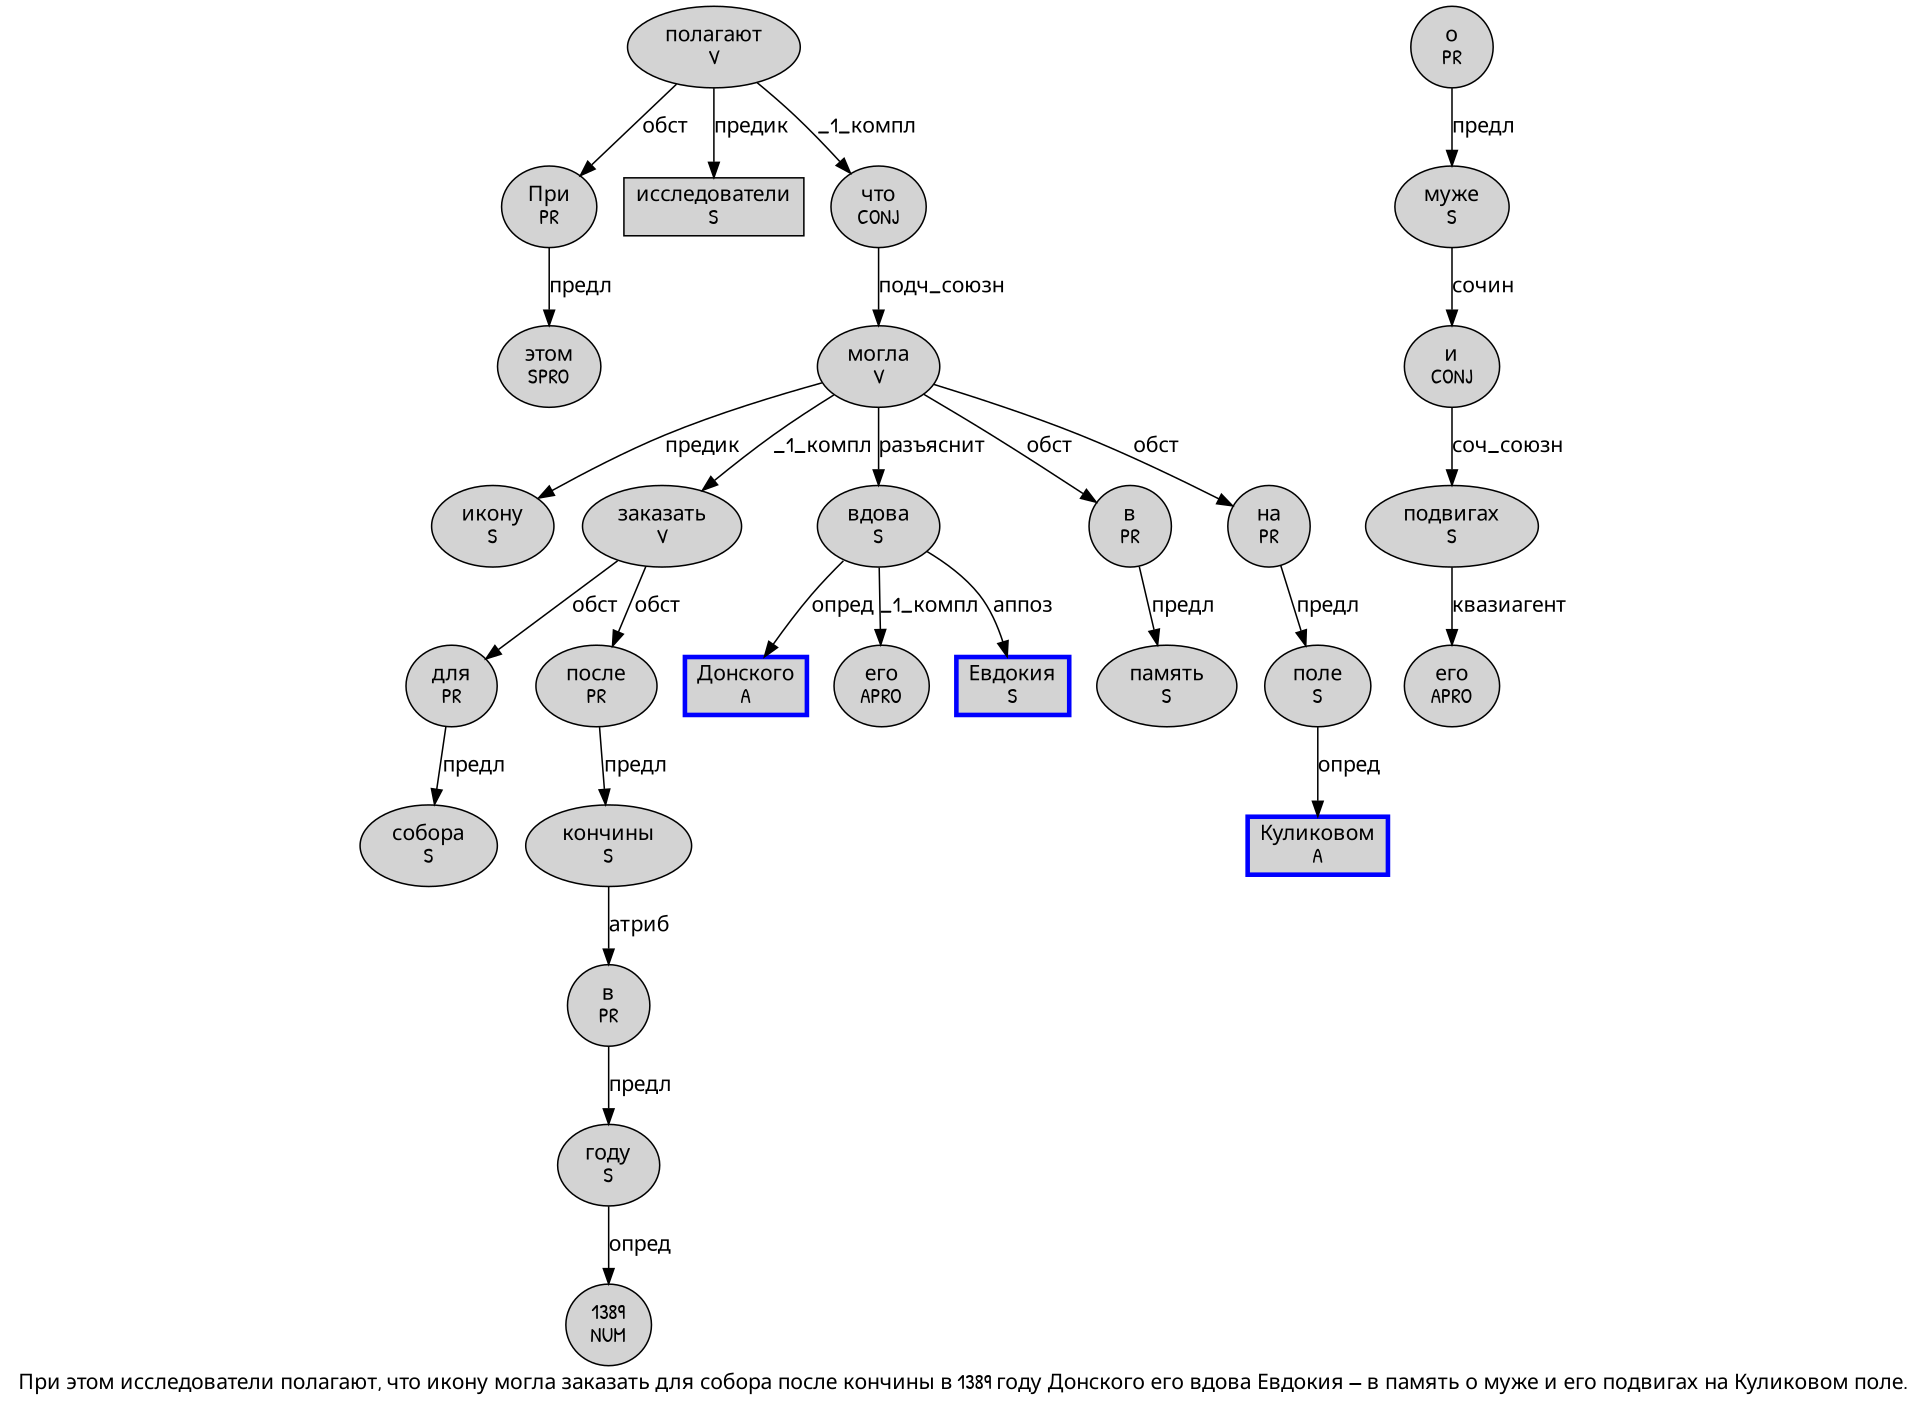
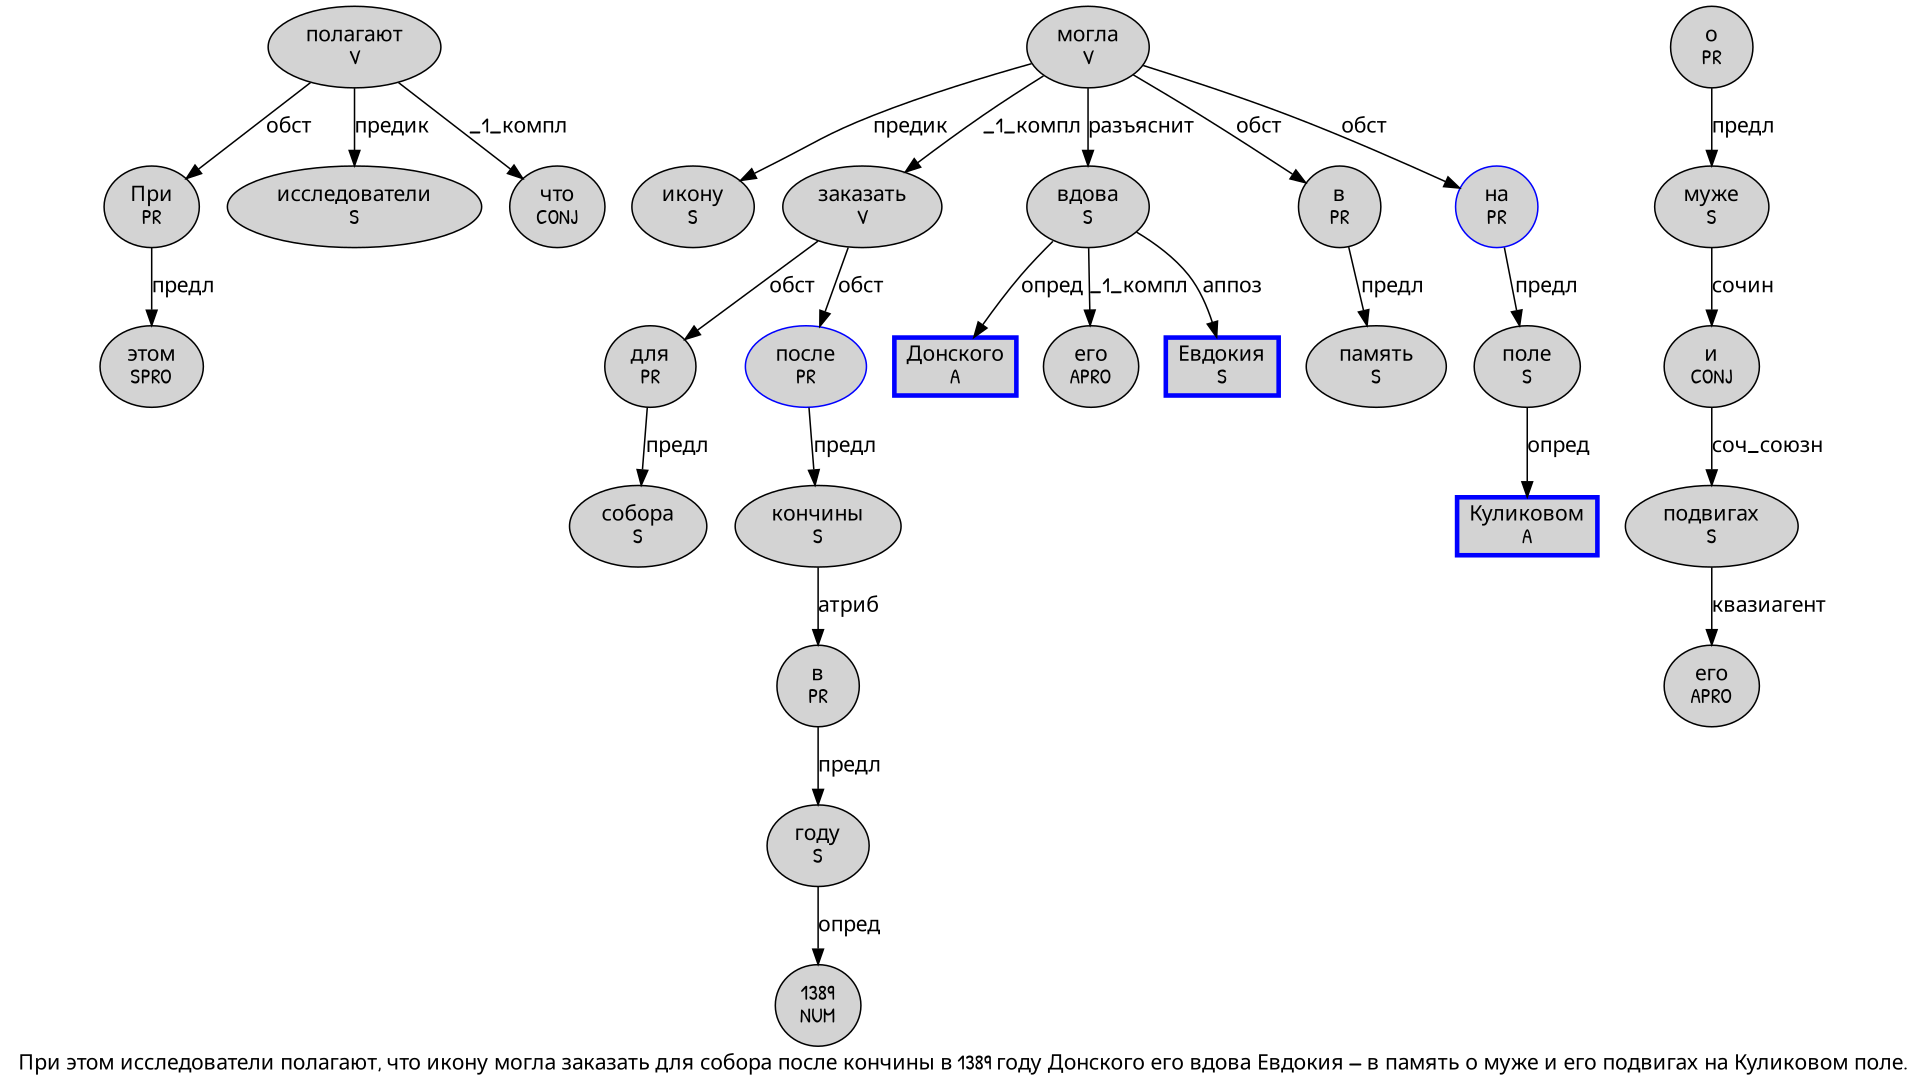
(714, 207) -> (355, 207)
(879, 279) -> none
(1269, 526) -> (1497, 207)
(596, 686) -> (806, 367)
